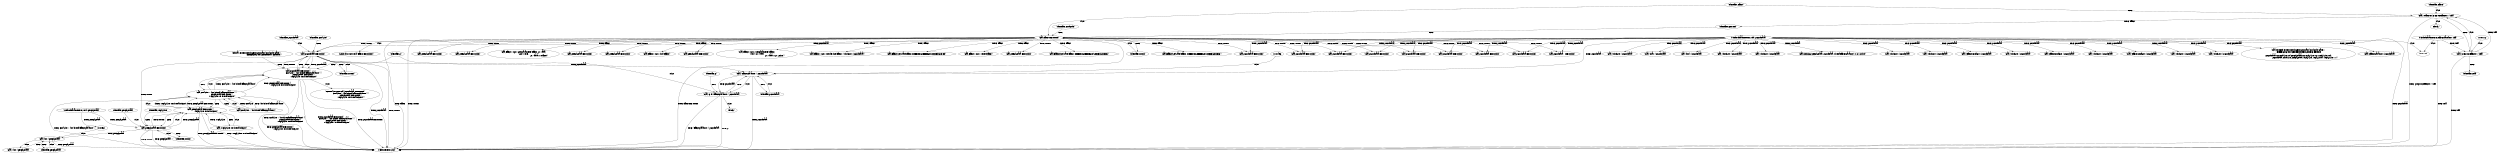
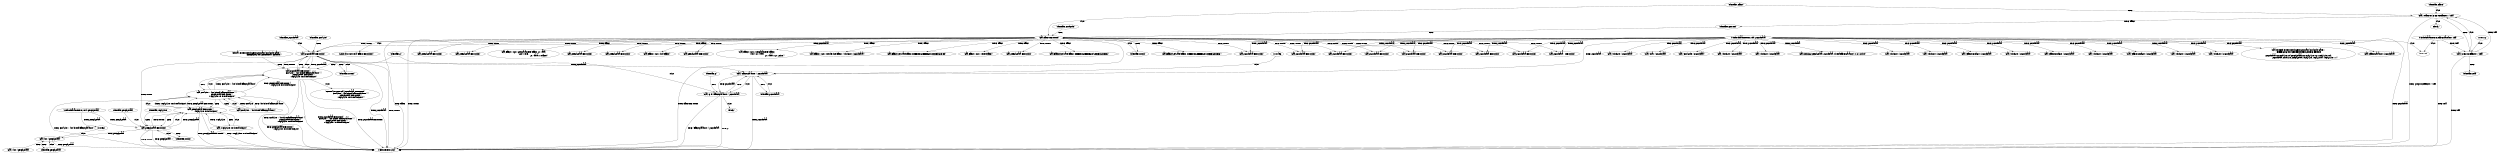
(1691, 54) -> (1691, 54)
(28, 142) -> none
